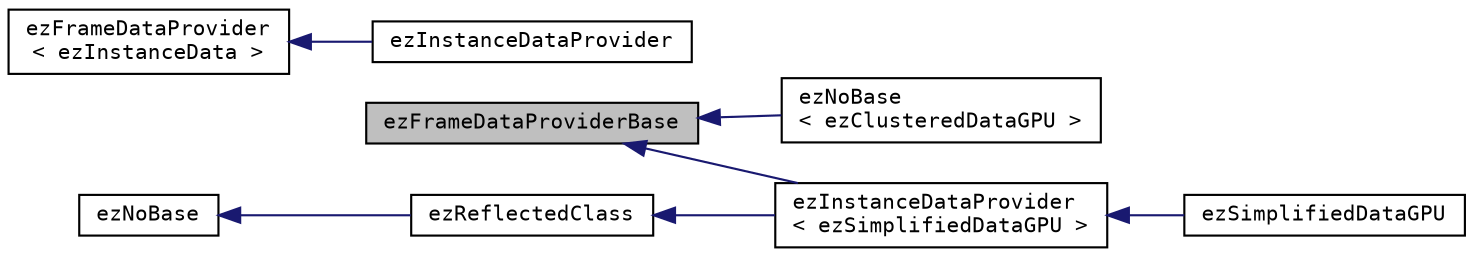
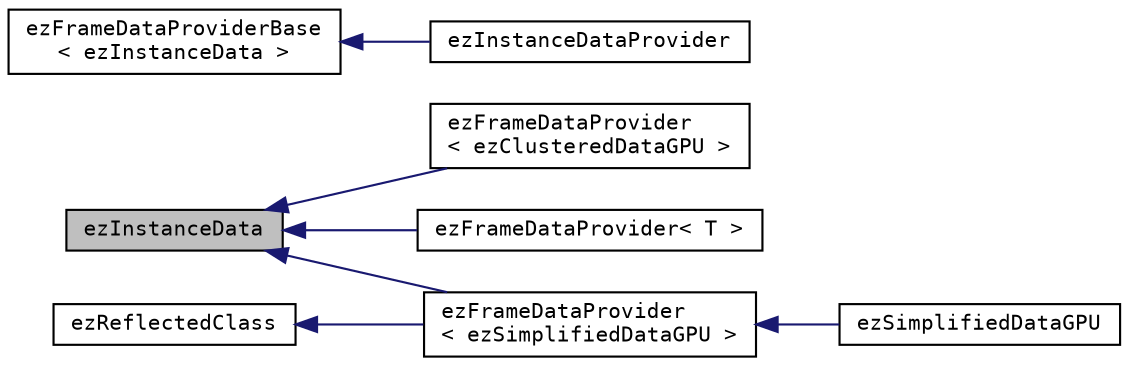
(149, 42) -> (175, 42)
(941, 110) -> (590, 136)
(532, 123) -> (175, 230)
(149, 215) -> none
(941, 215) -> (590, 324)
none -> (590, 230)
